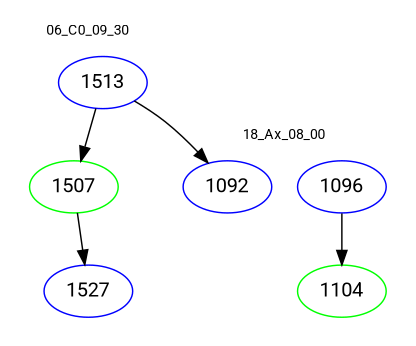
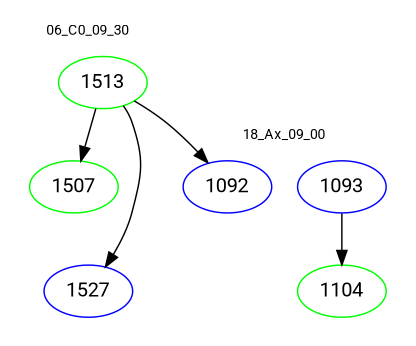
(103, 83) -> (103, 83)
(285, 135) -> (285, 135)
(342, 187) -> (342, 187)
(80, 231) -> (139, 181)
